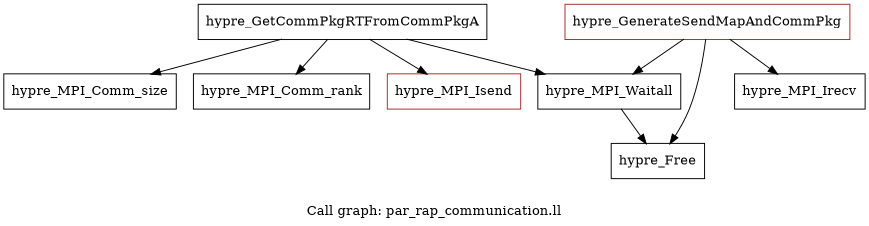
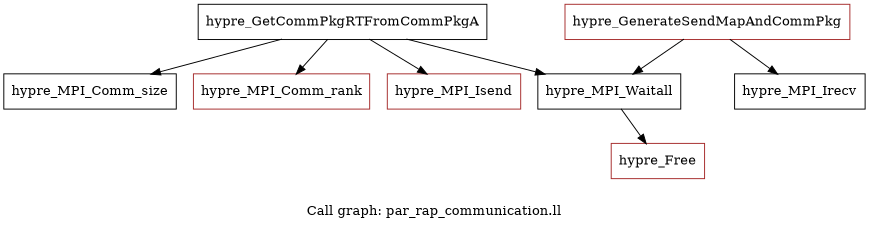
(696, 89) -> none
(282, 91) -> (282, 91)
(658, 161) -> (658, 161)
